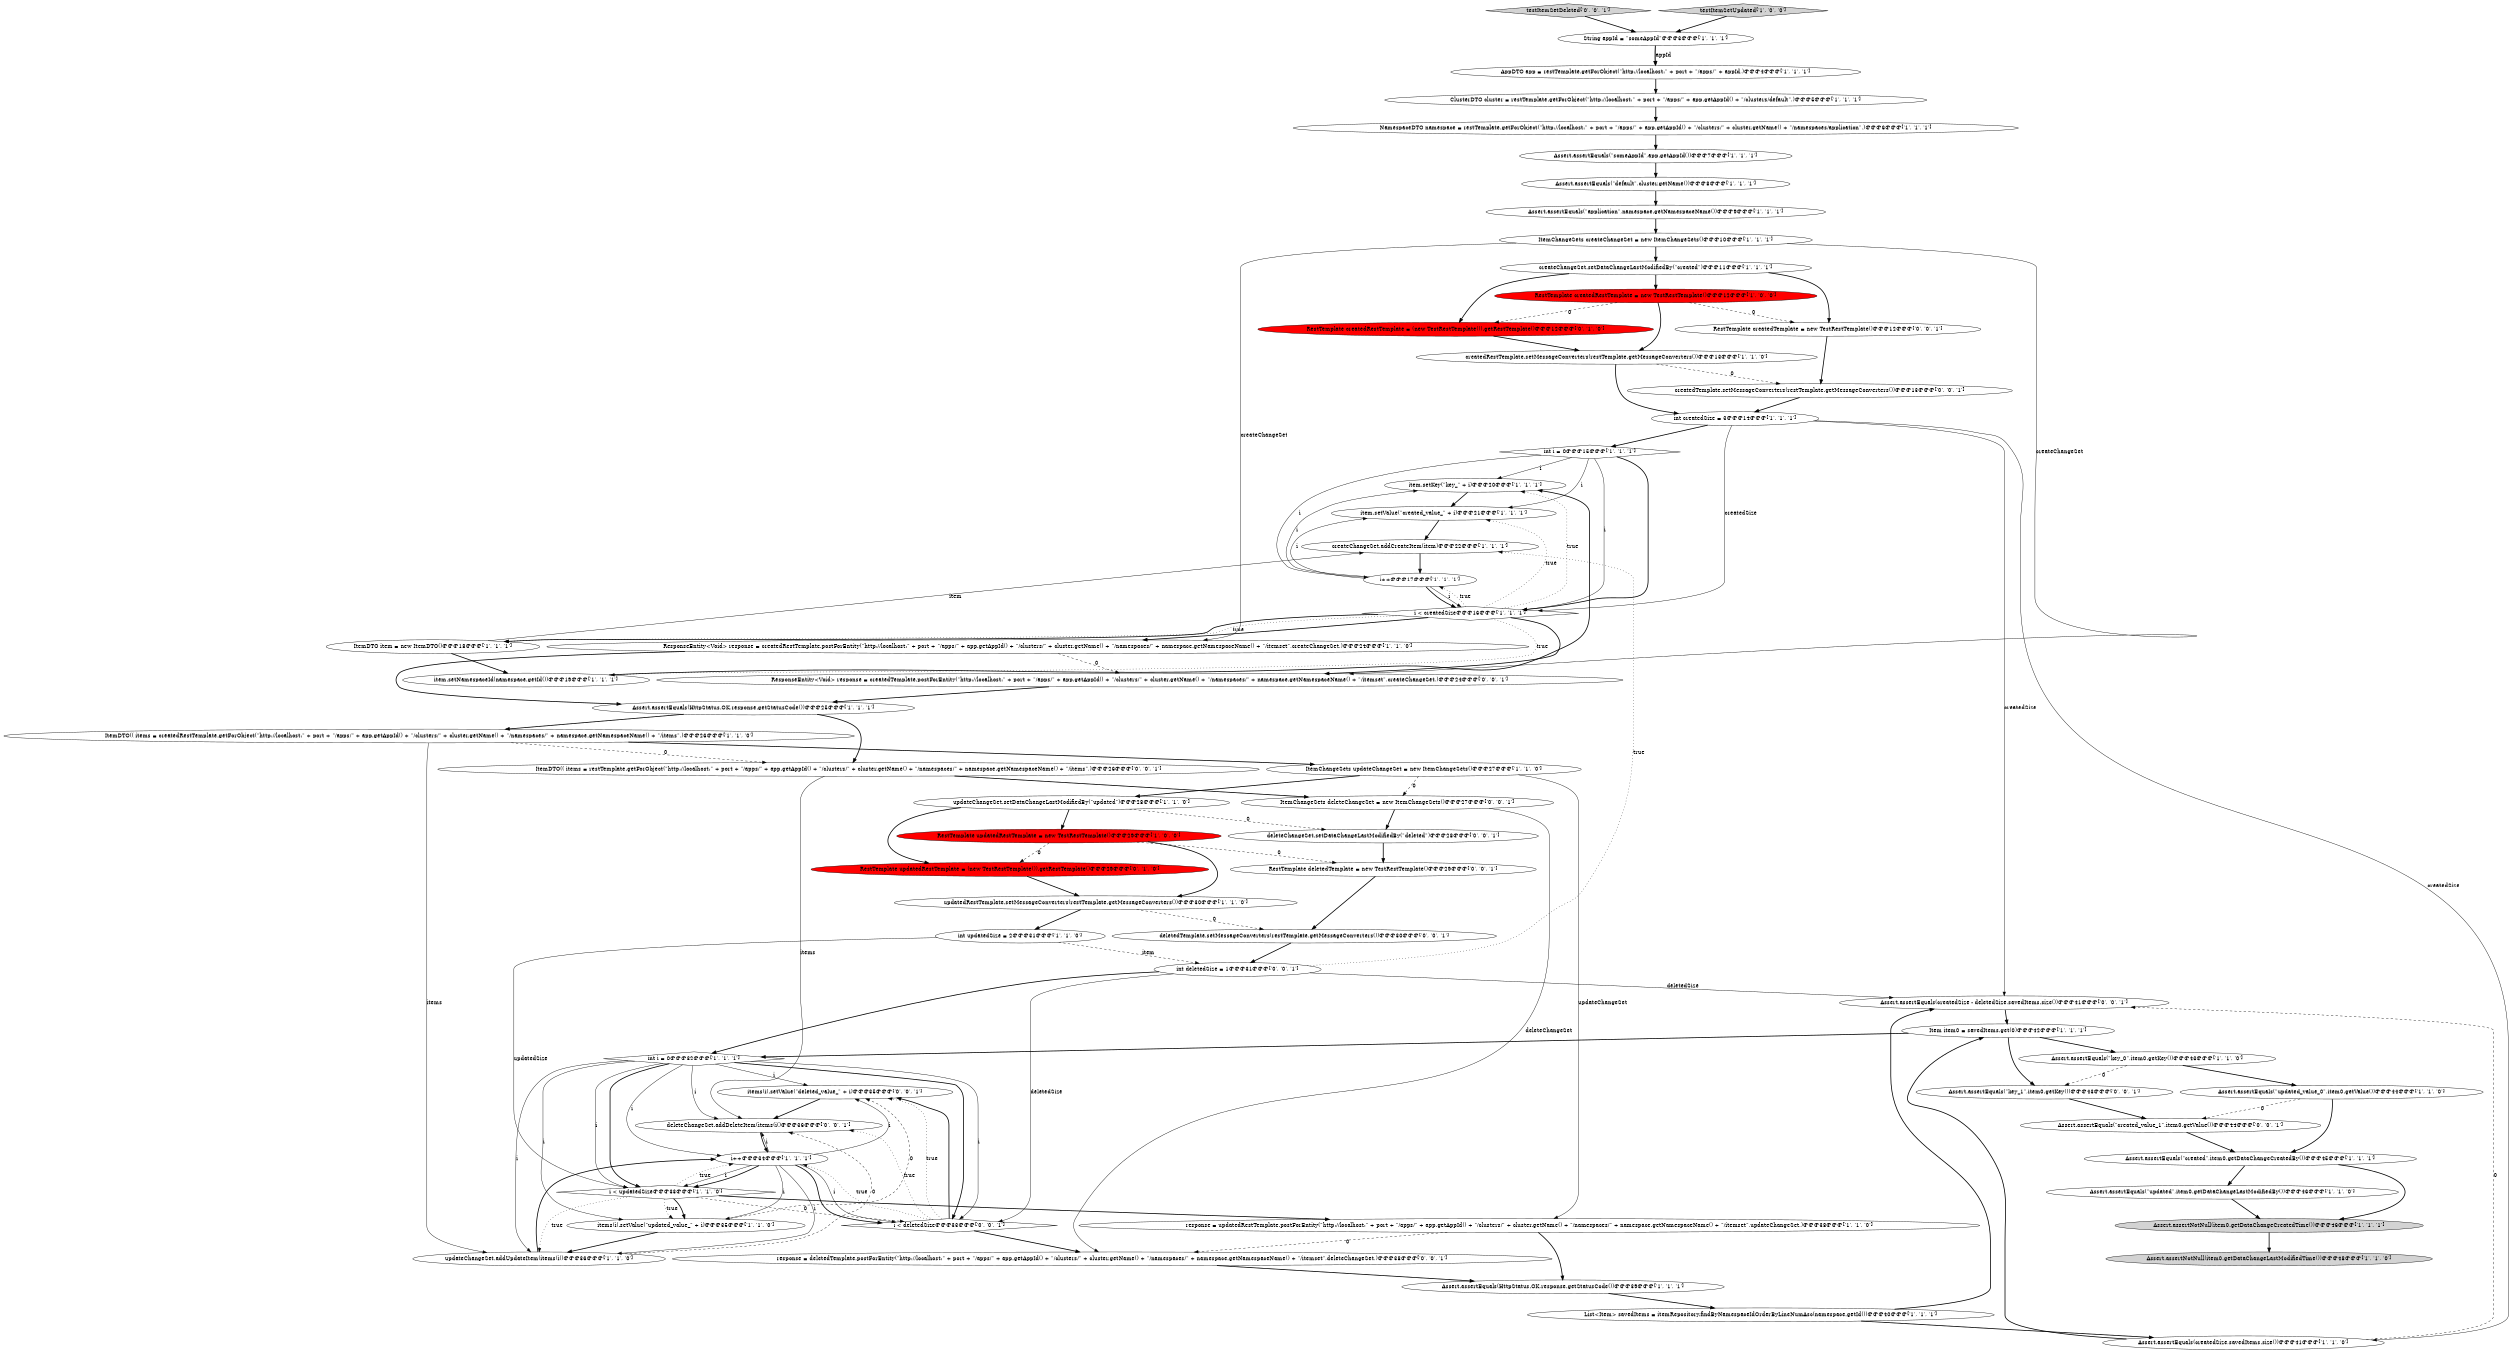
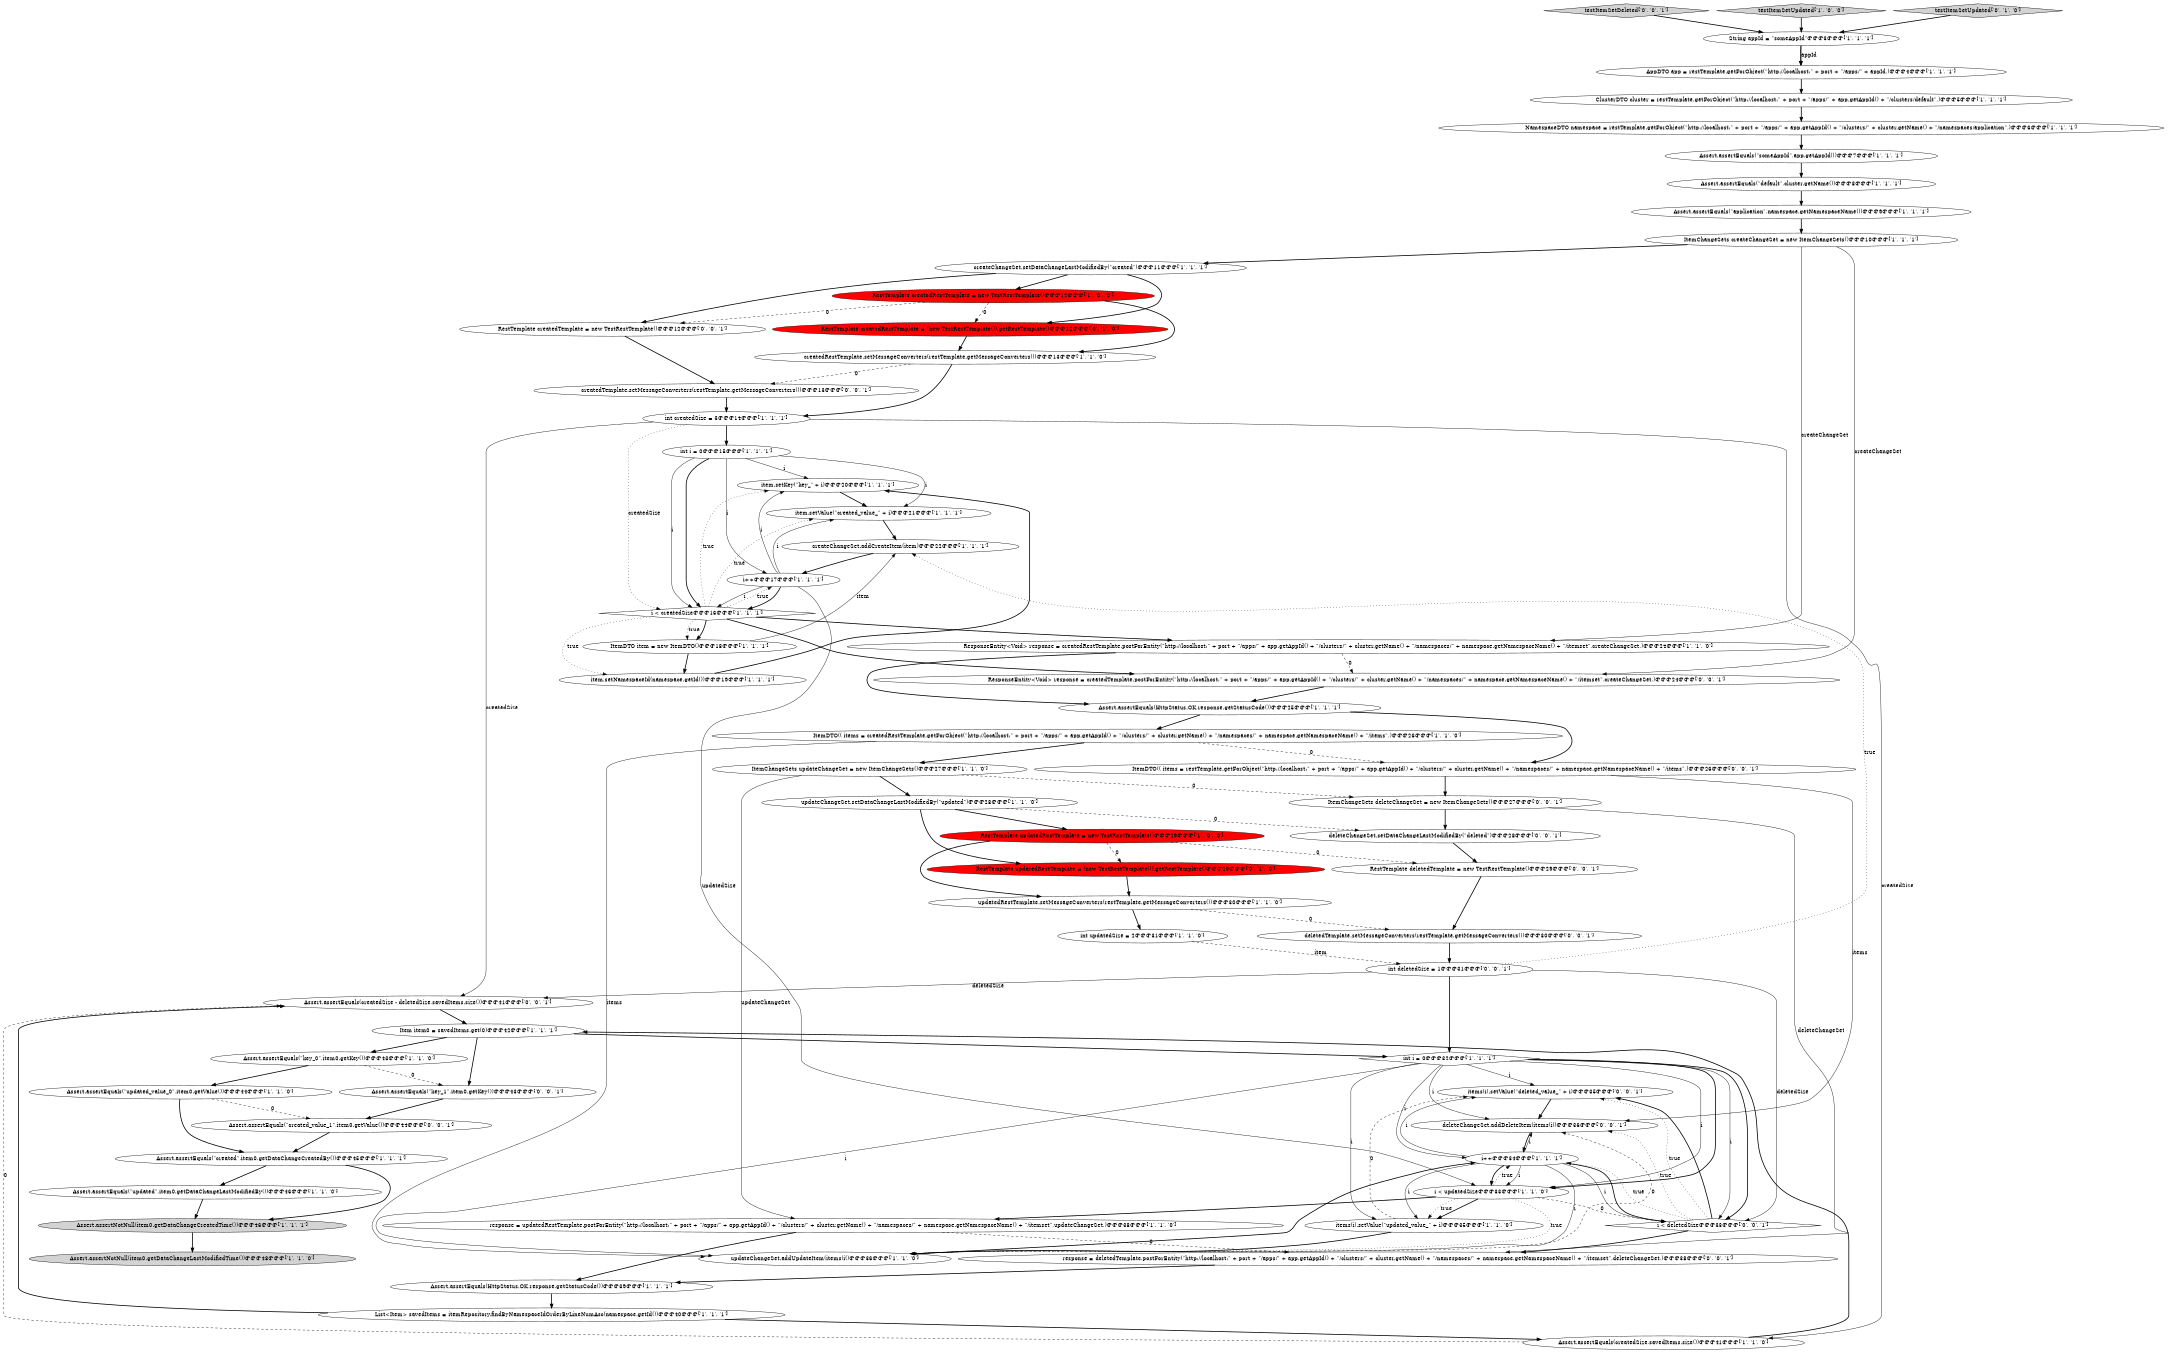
none -> (1978, 11)
(1590, 452) -> (726, 452)
(1713, 590) -> (628, 504)
(582, 953) -> (841, 1076)
(666, 1192) -> (1491, 1192)
